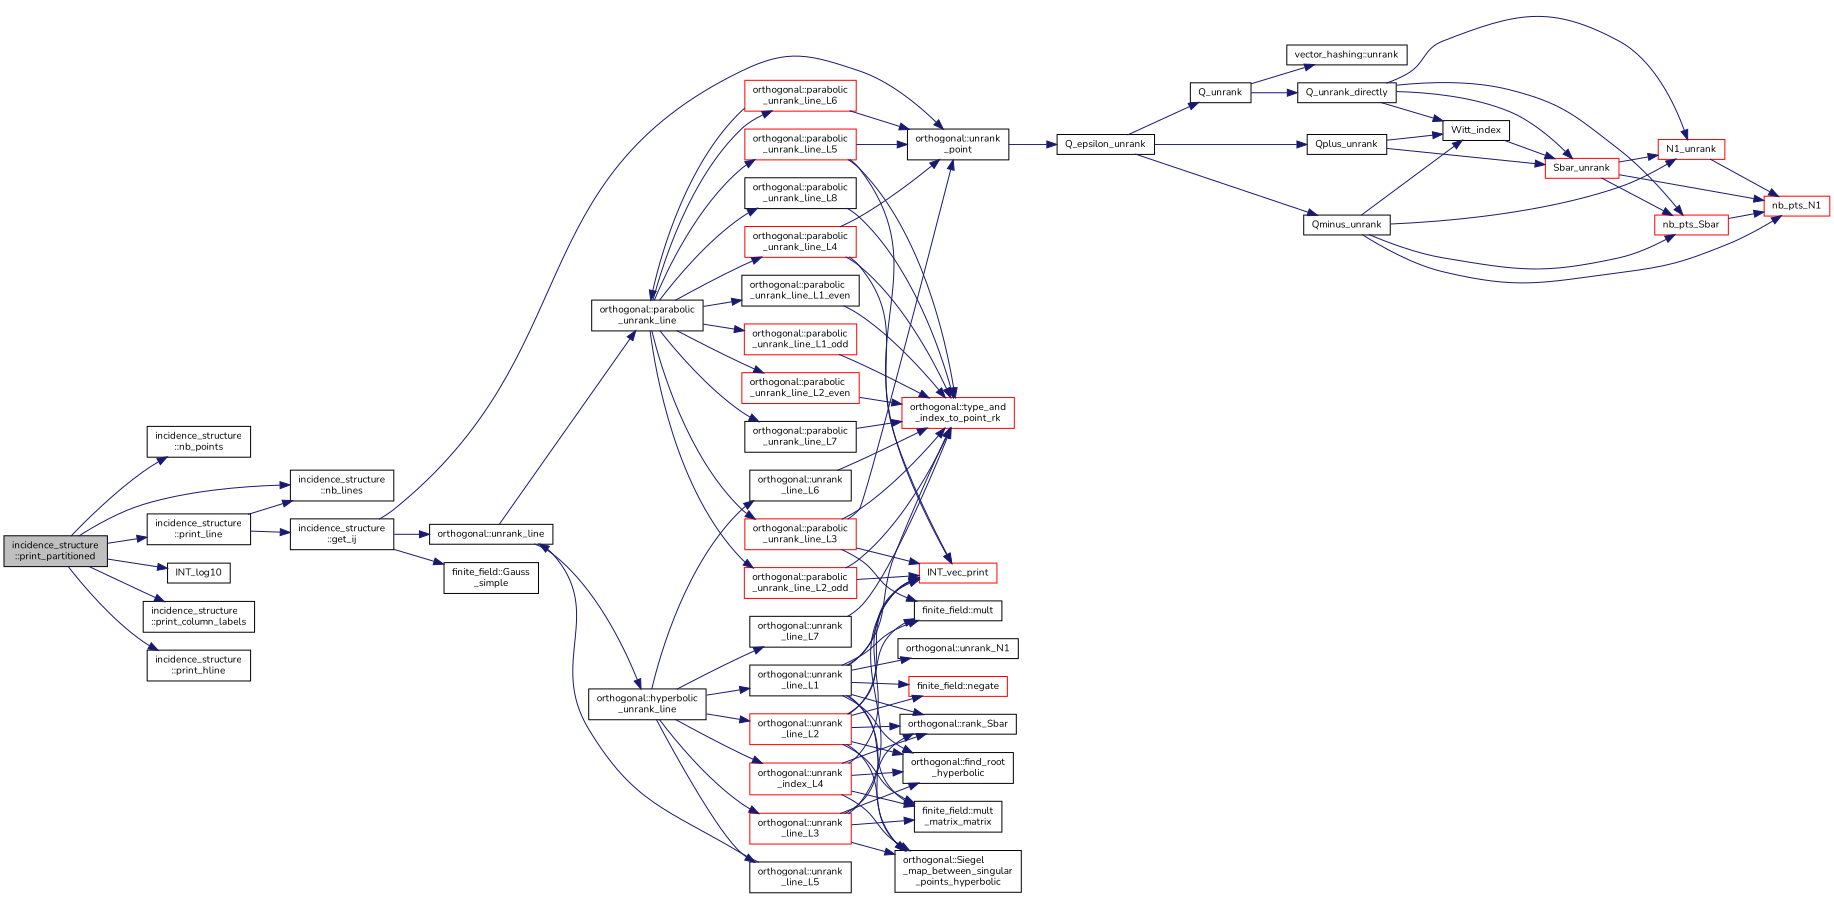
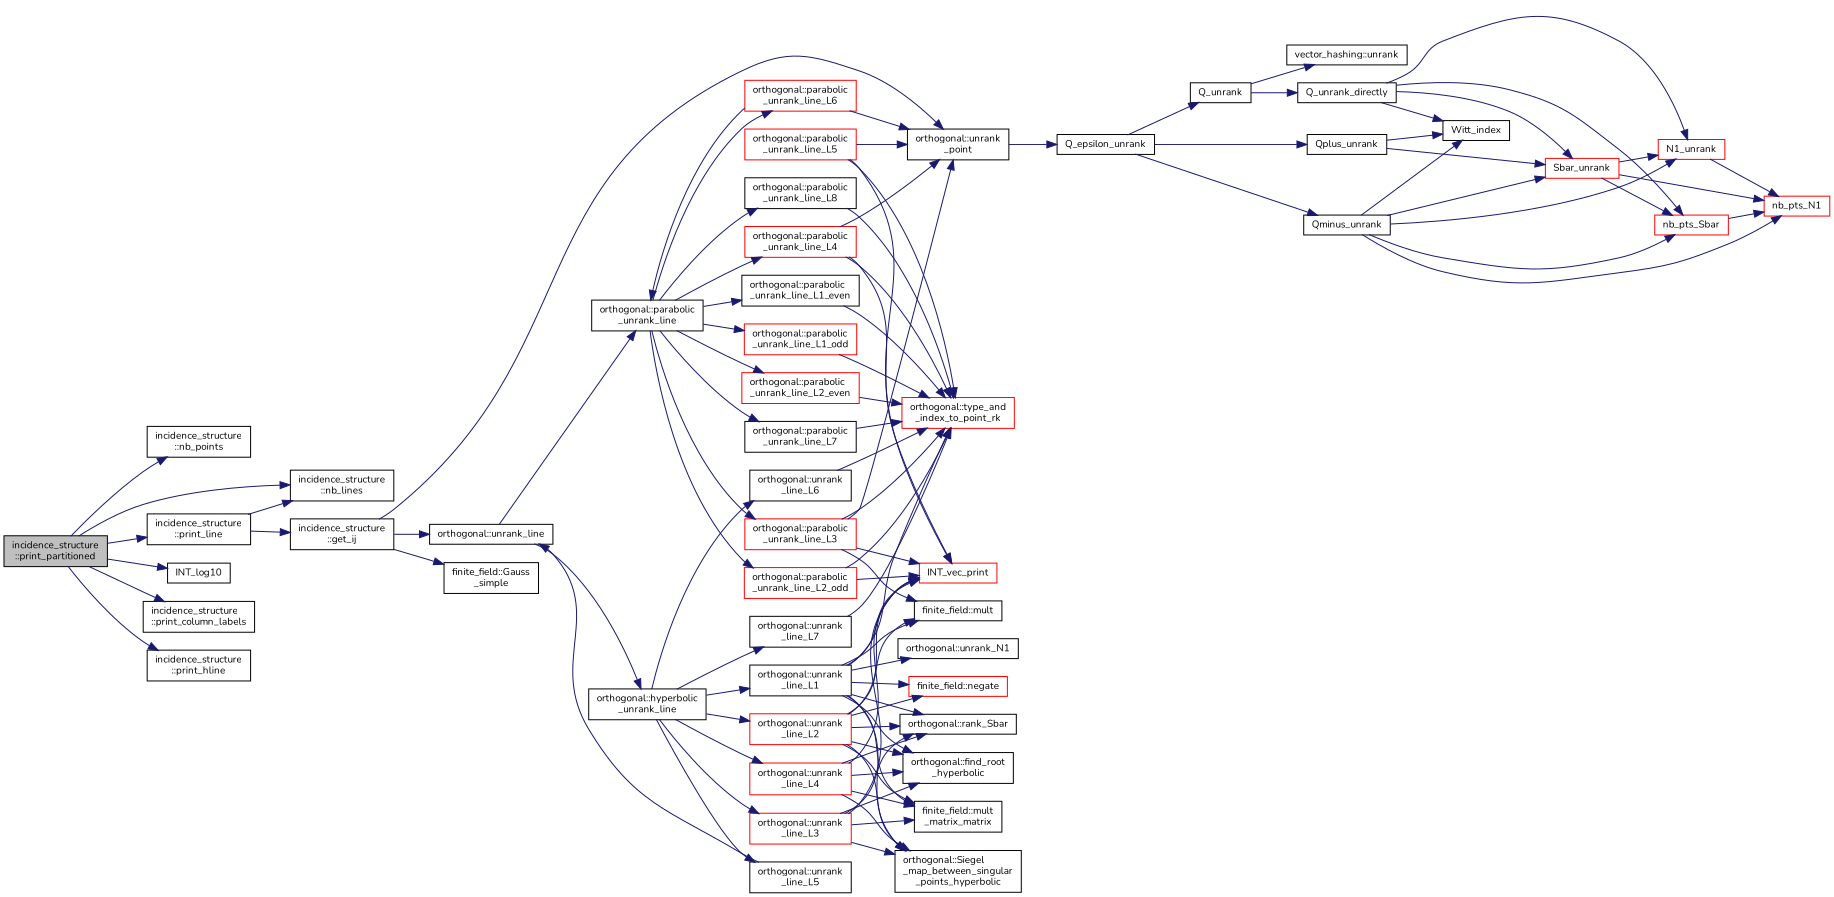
(1524, 148) -> (1461, 197)
(692, 227) -> none
(801, 779) -> (801, 779)
